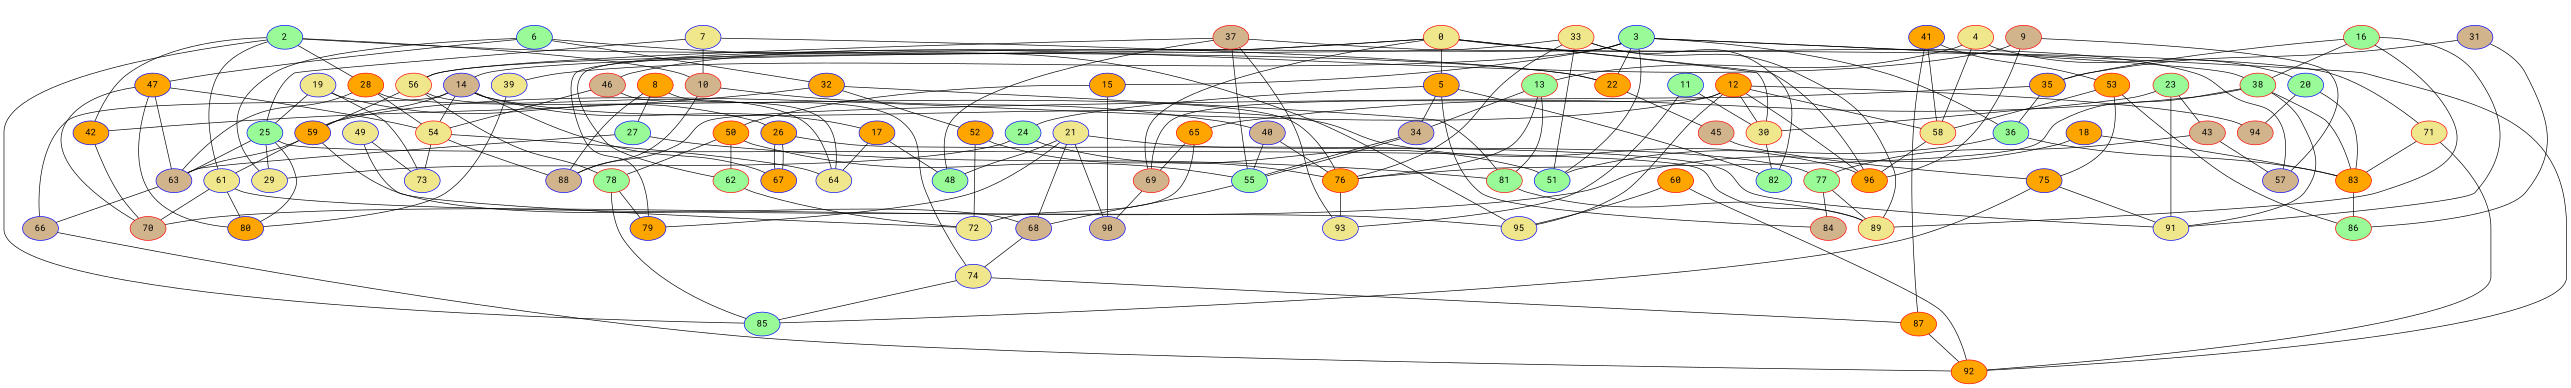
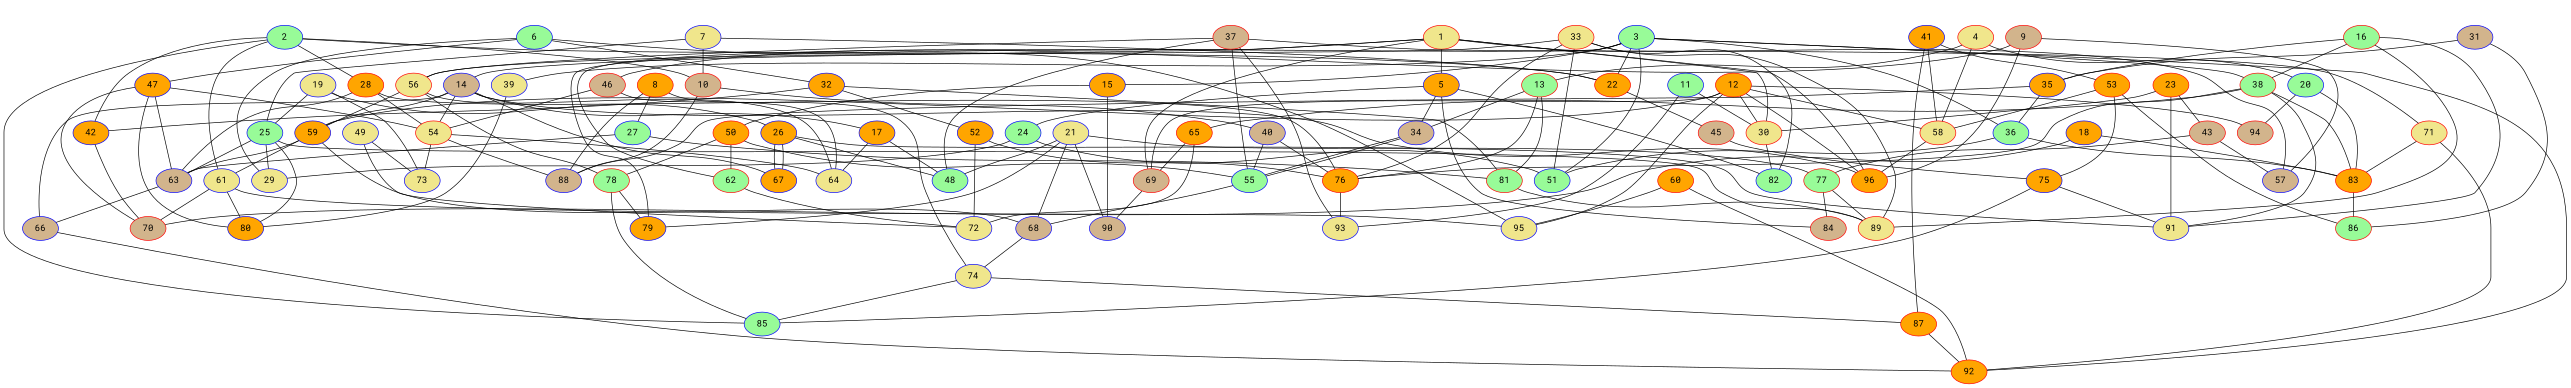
(1441, 37) -> (1441, 37)
(2171, 85) -> (2171, 85)
none -> (830, 147)
